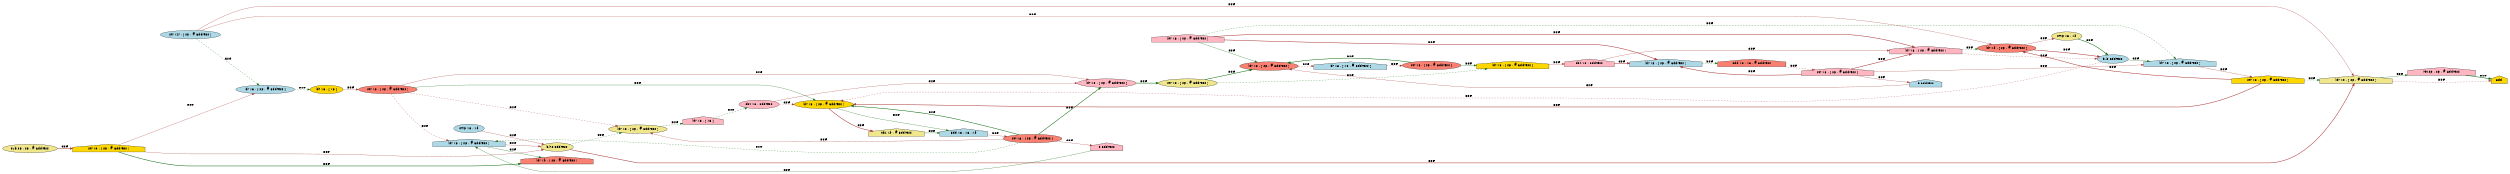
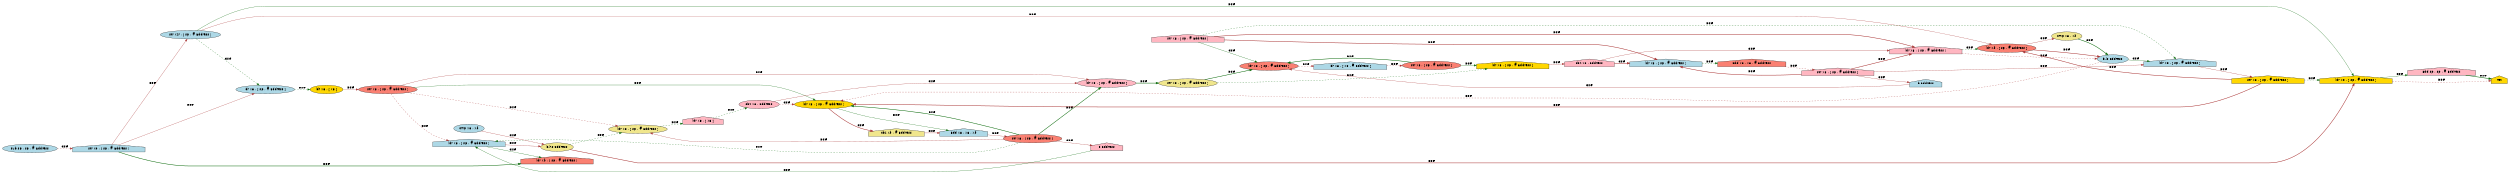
(1286, 6) -> (1286, 6)
(2442, 72) -> (2442, 72)
(2356, 80) -> (2356, 80)
(2499, 80) -> (2499, 80)
(931, 133) -> (931, 133)
(30, 149) -> (30, 149)
(64, 149) -> (64, 149)
(109, 149) -> (109, 149)
(343, 154) -> (149, 93)
